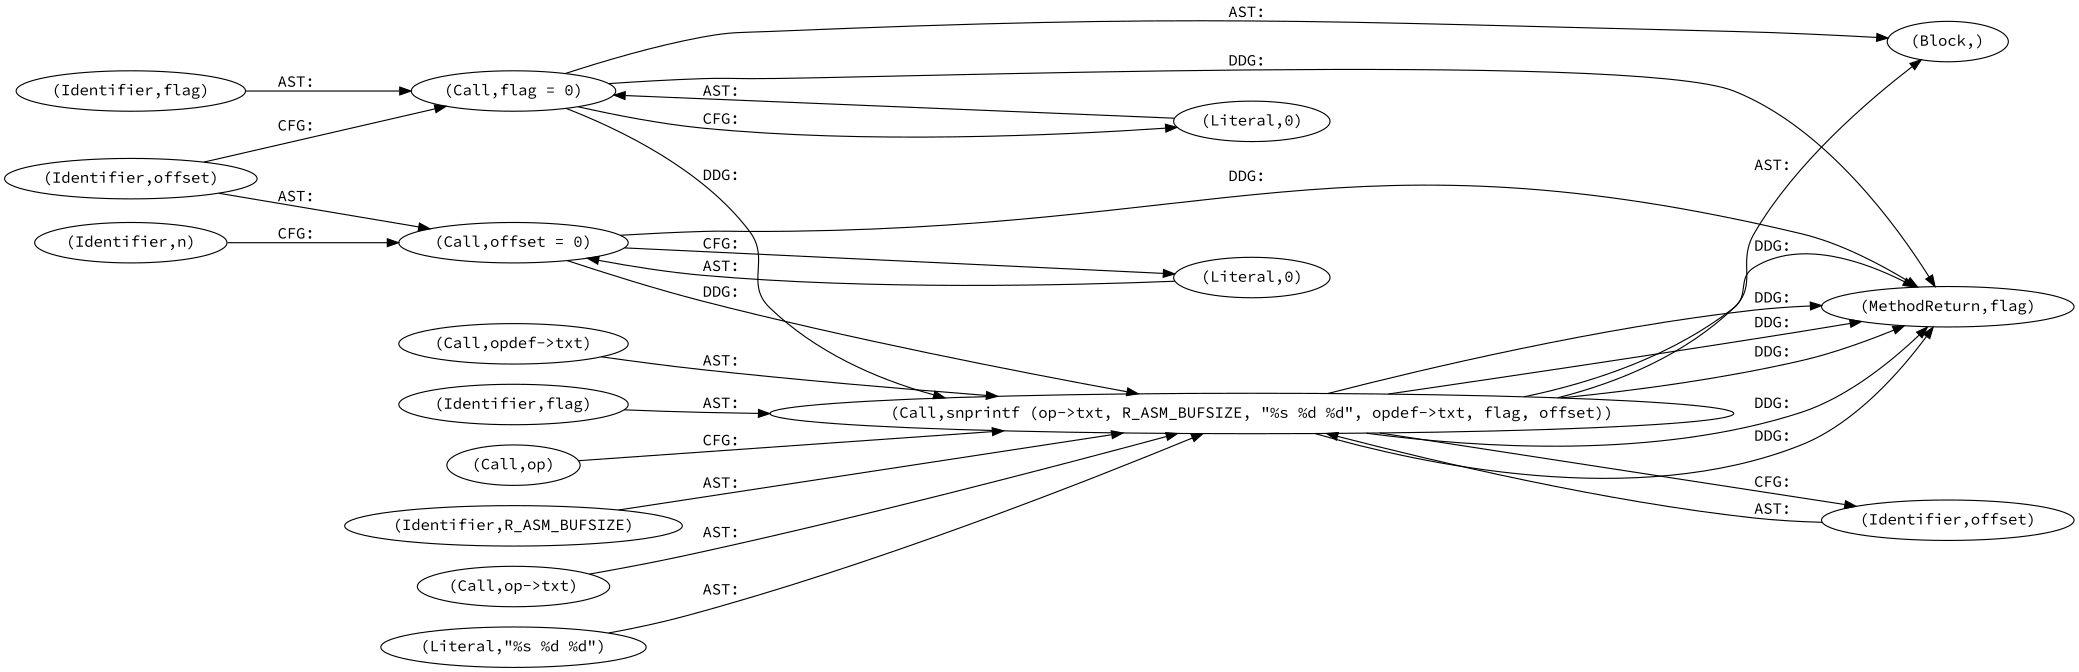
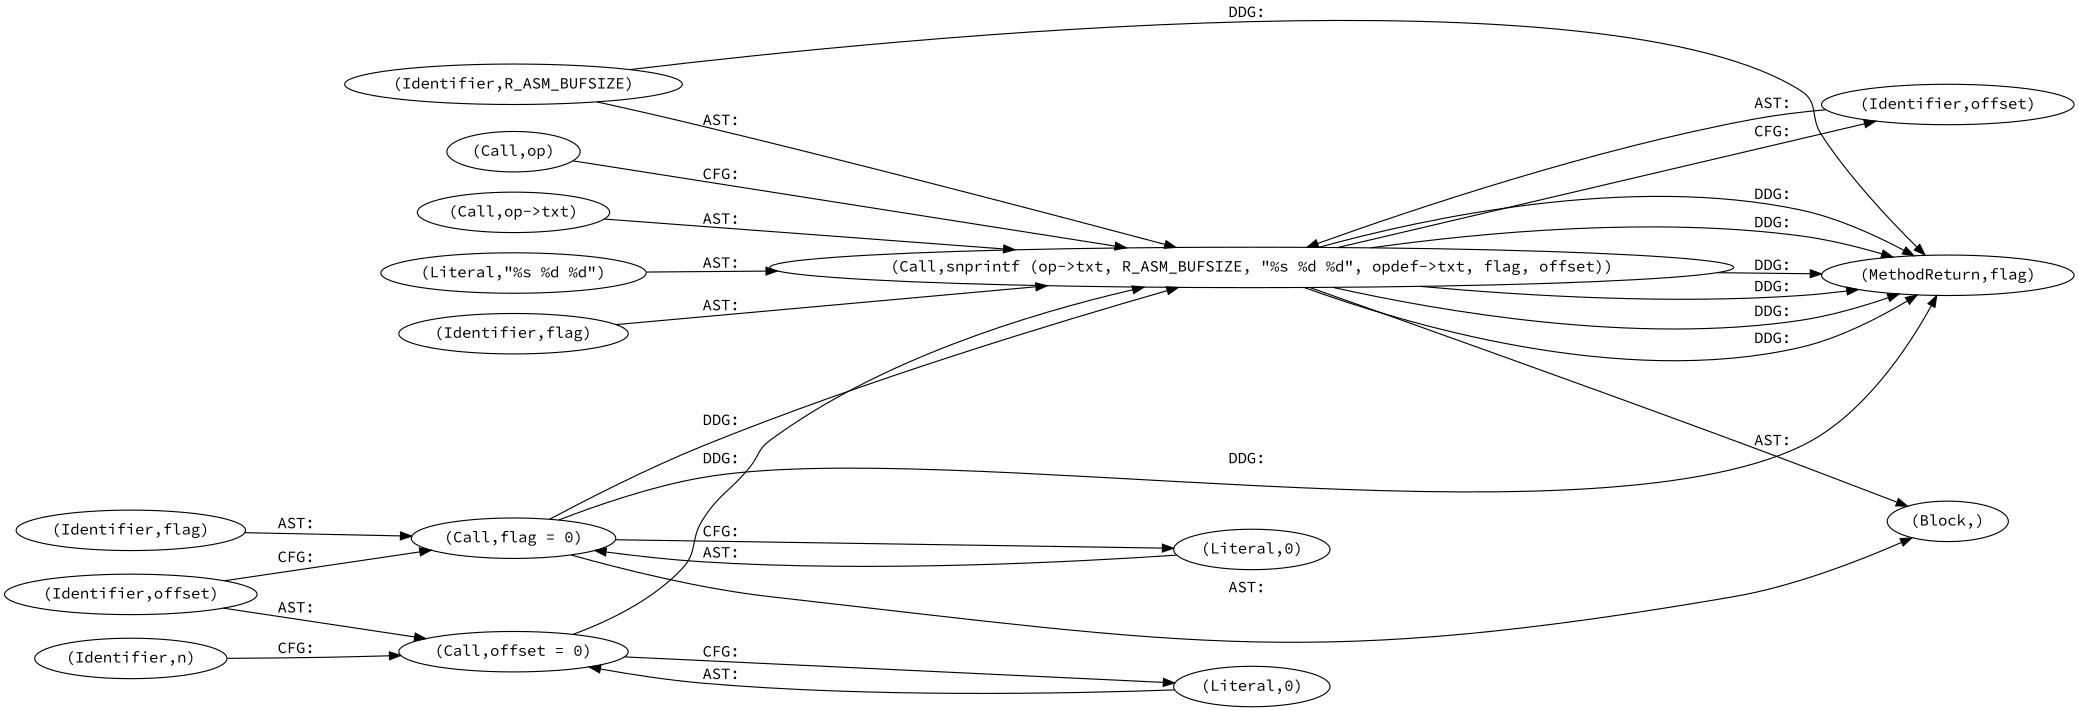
(1270, 193) -> (1318, 22)
(514, 344) -> none
